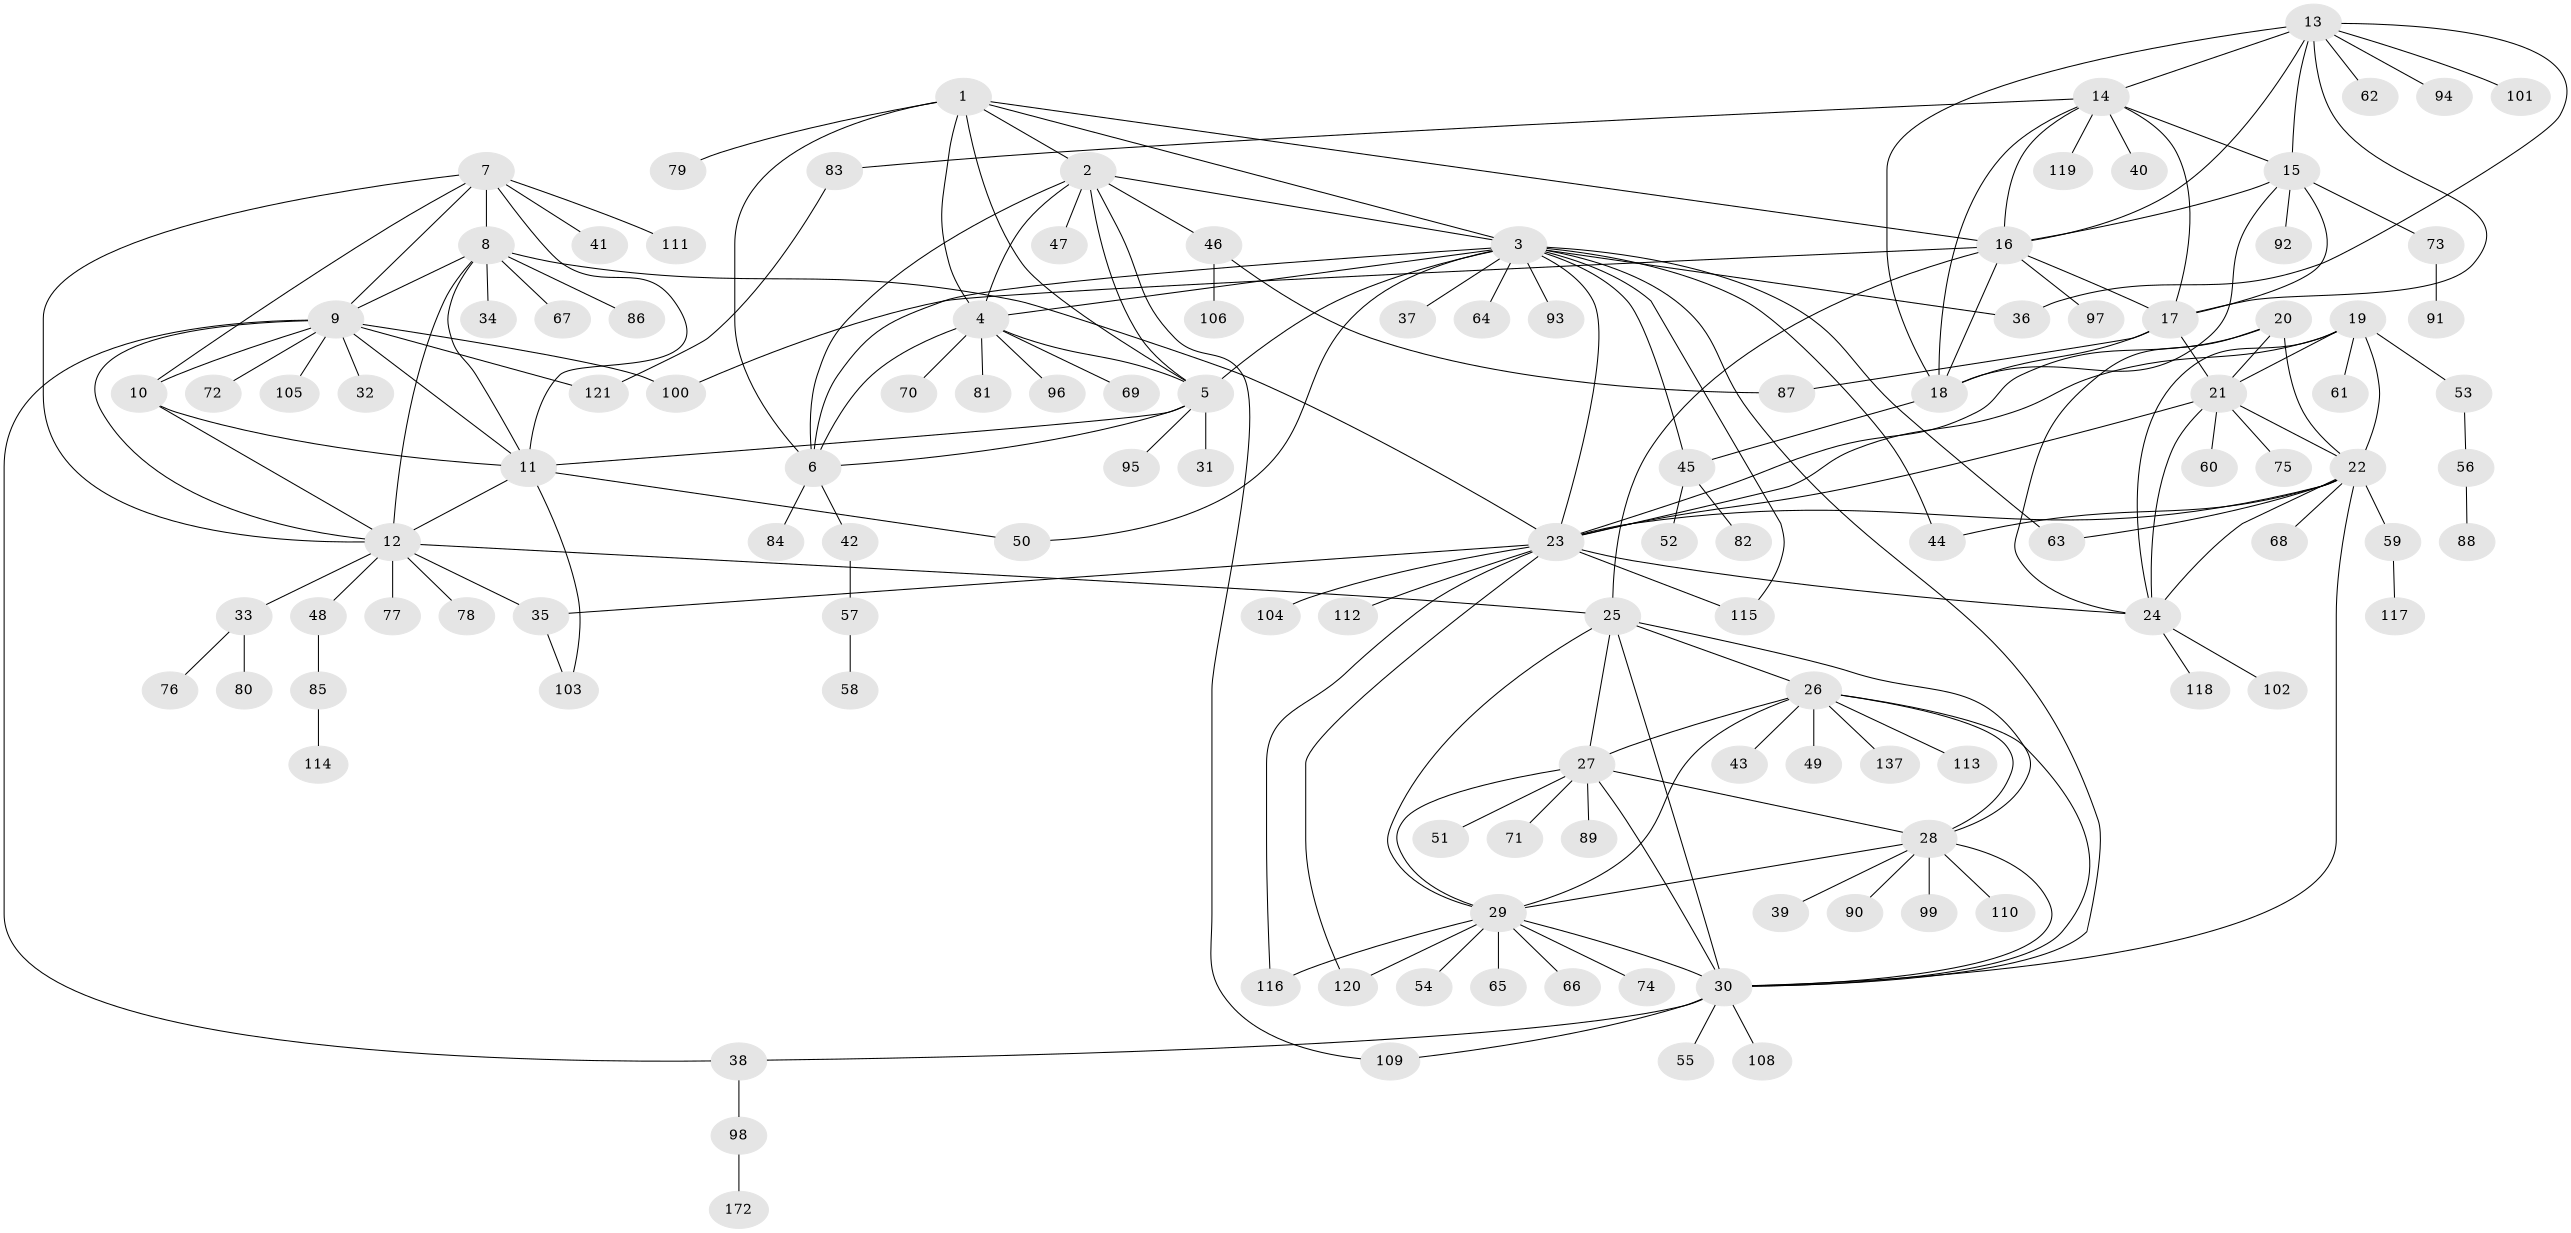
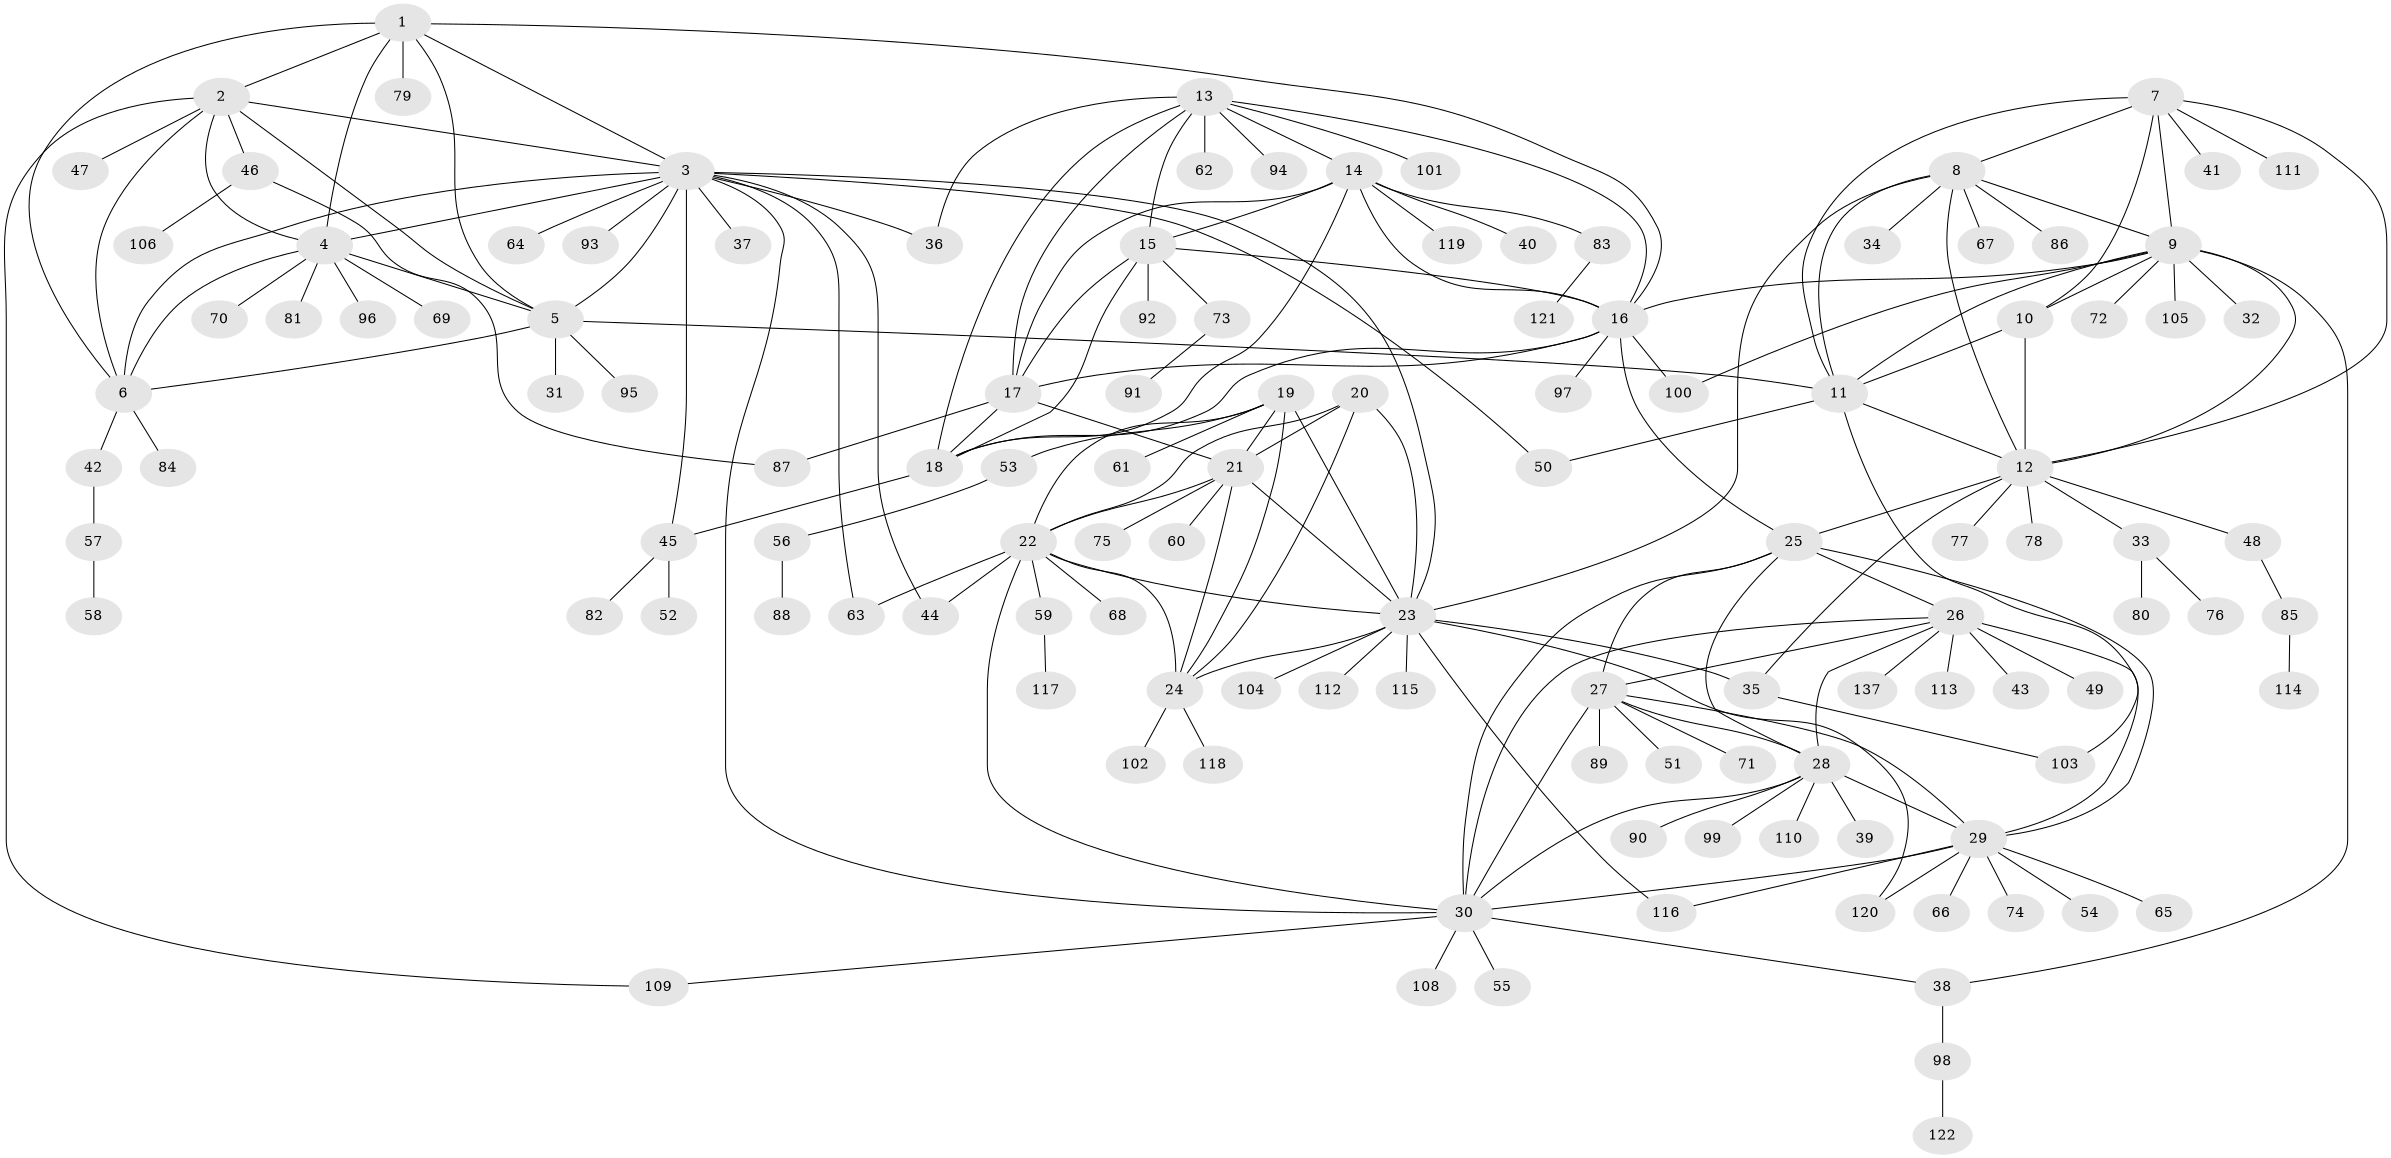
(472, 358) -> (1895, 279)
(1713, 407) -> none
(739, 1210) -> (1943, 1136)
